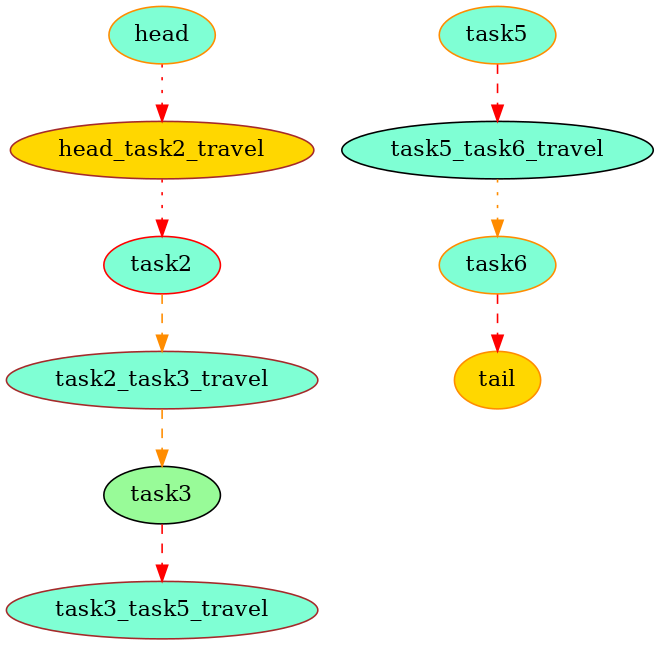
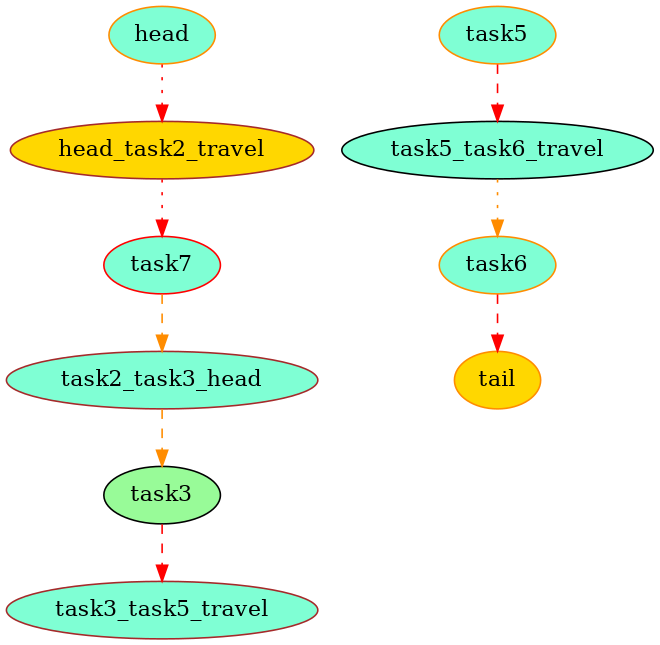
(162, 265) -> (162, 265)
(162, 380) -> (162, 380)
